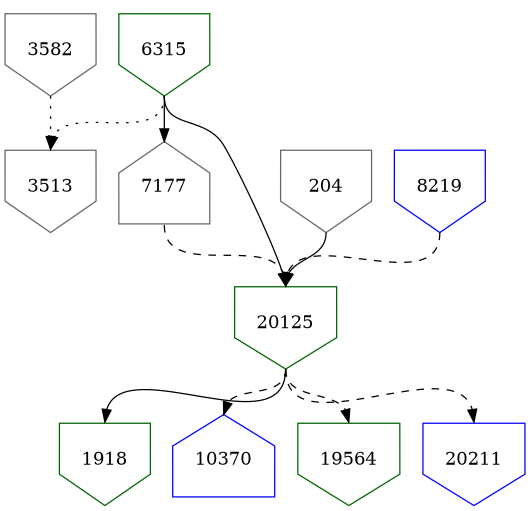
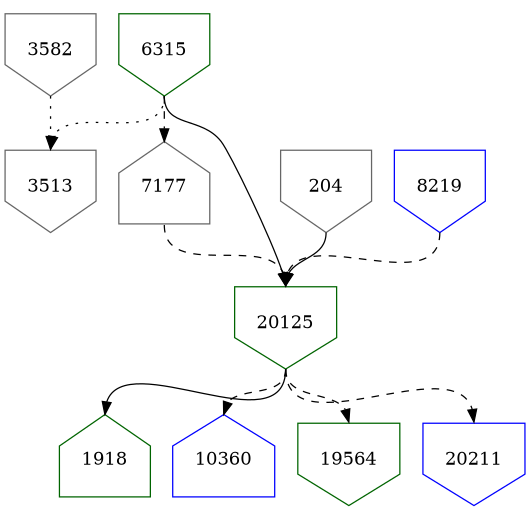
(164, 118) -> (164, 118)
(105, 460) -> (105, 460)
(224, 460) -> (224, 460)
